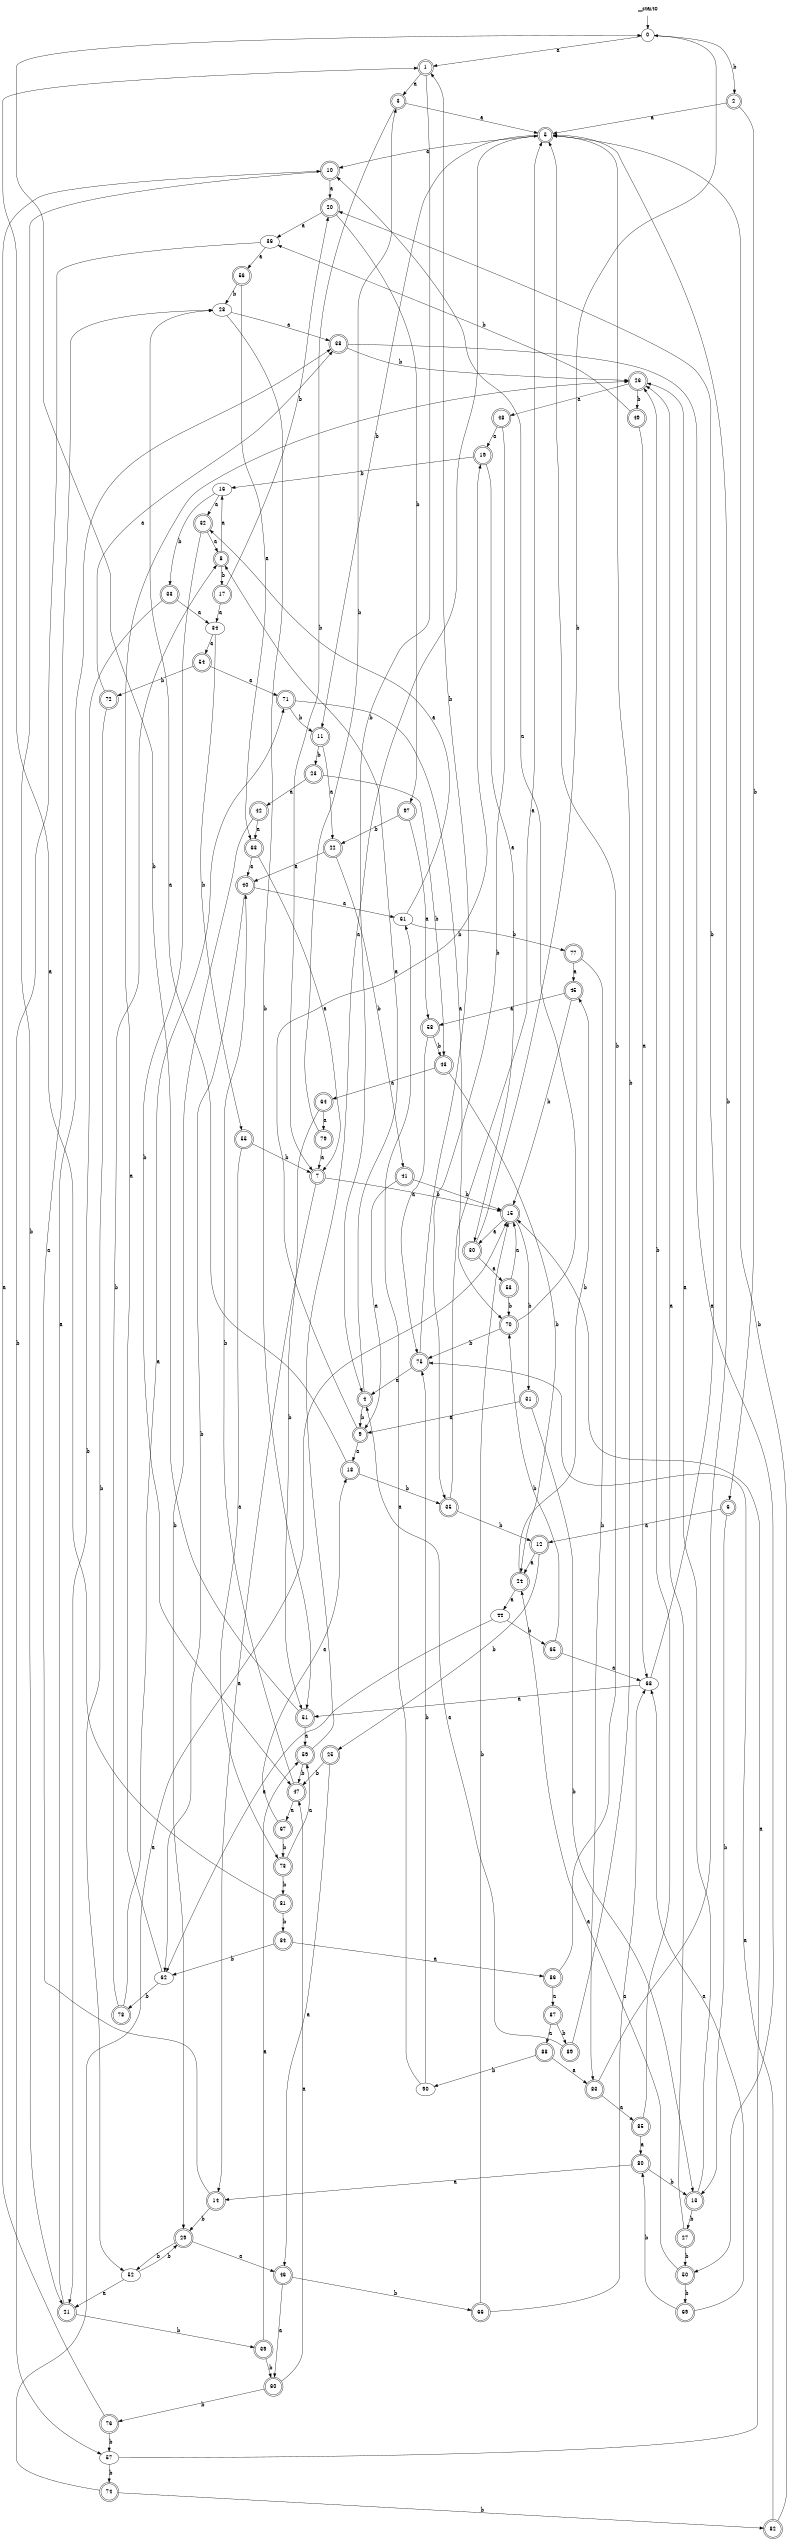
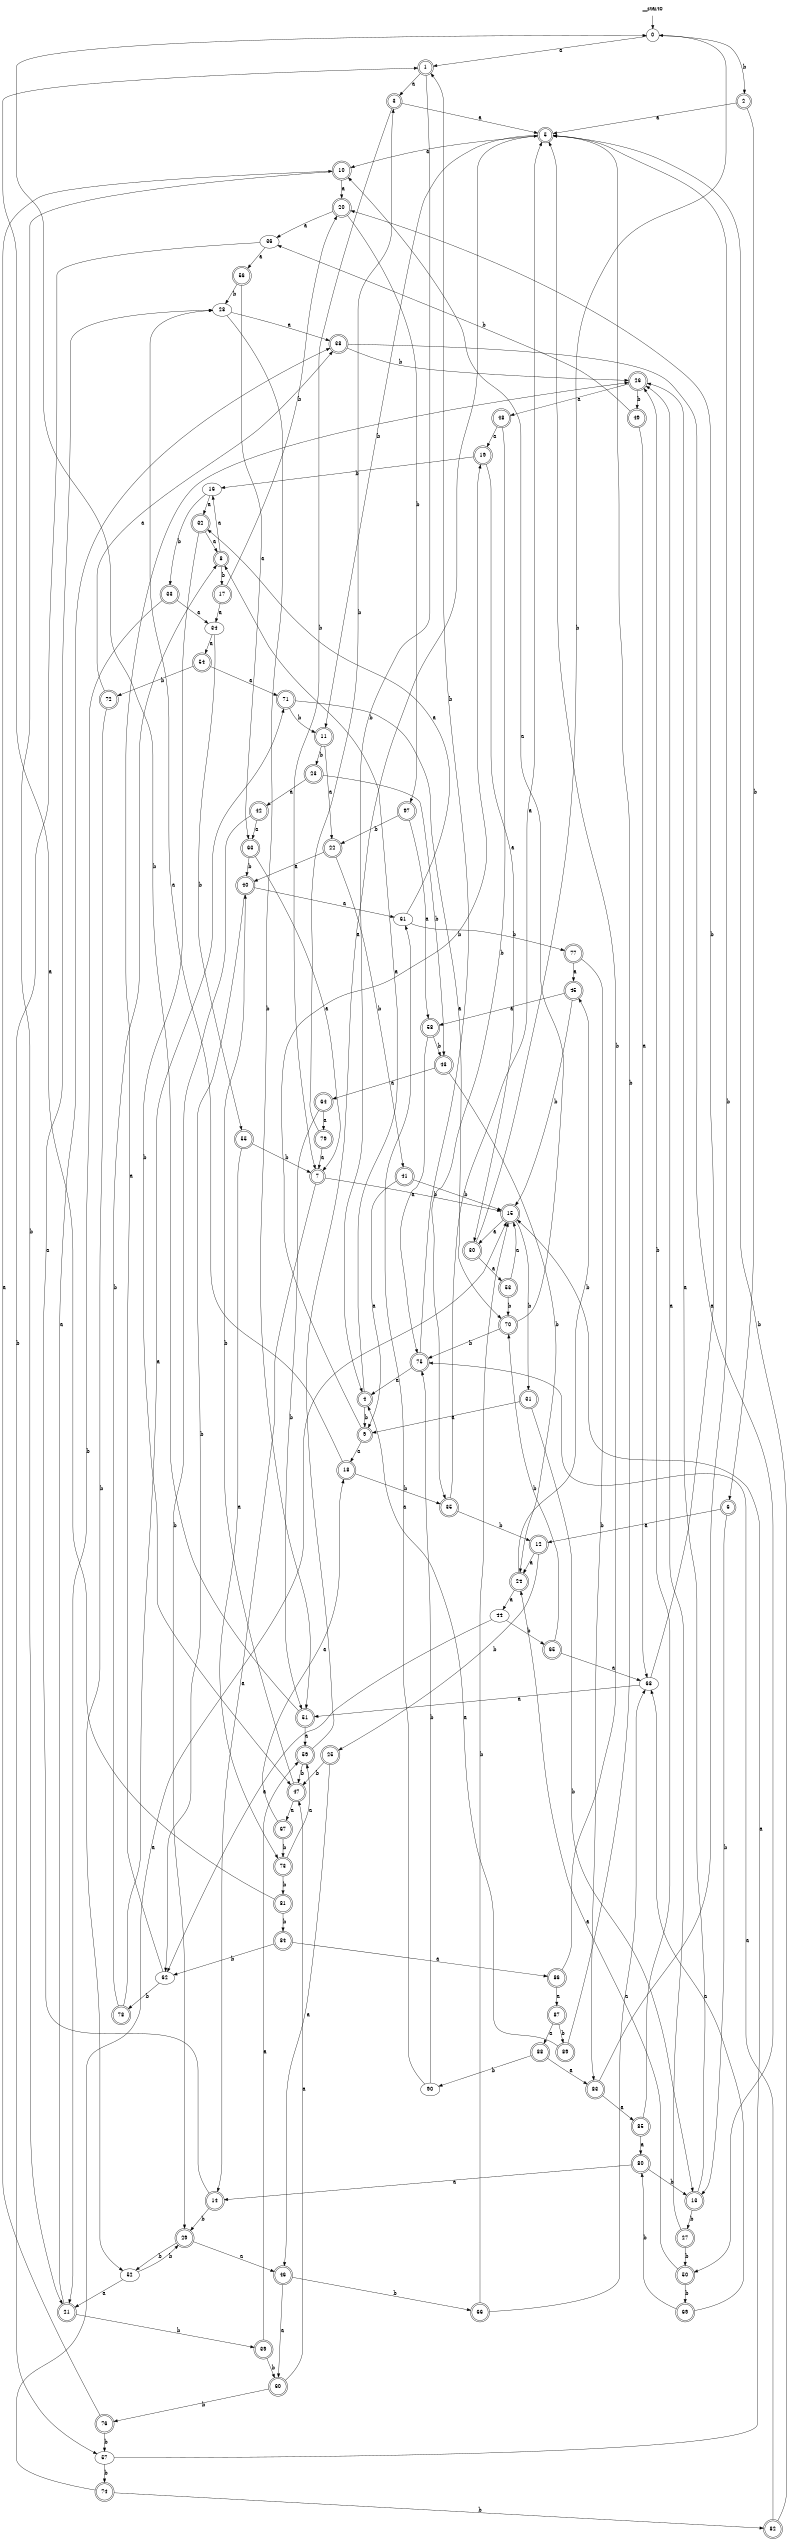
(252, 867) -> (250, 867)
